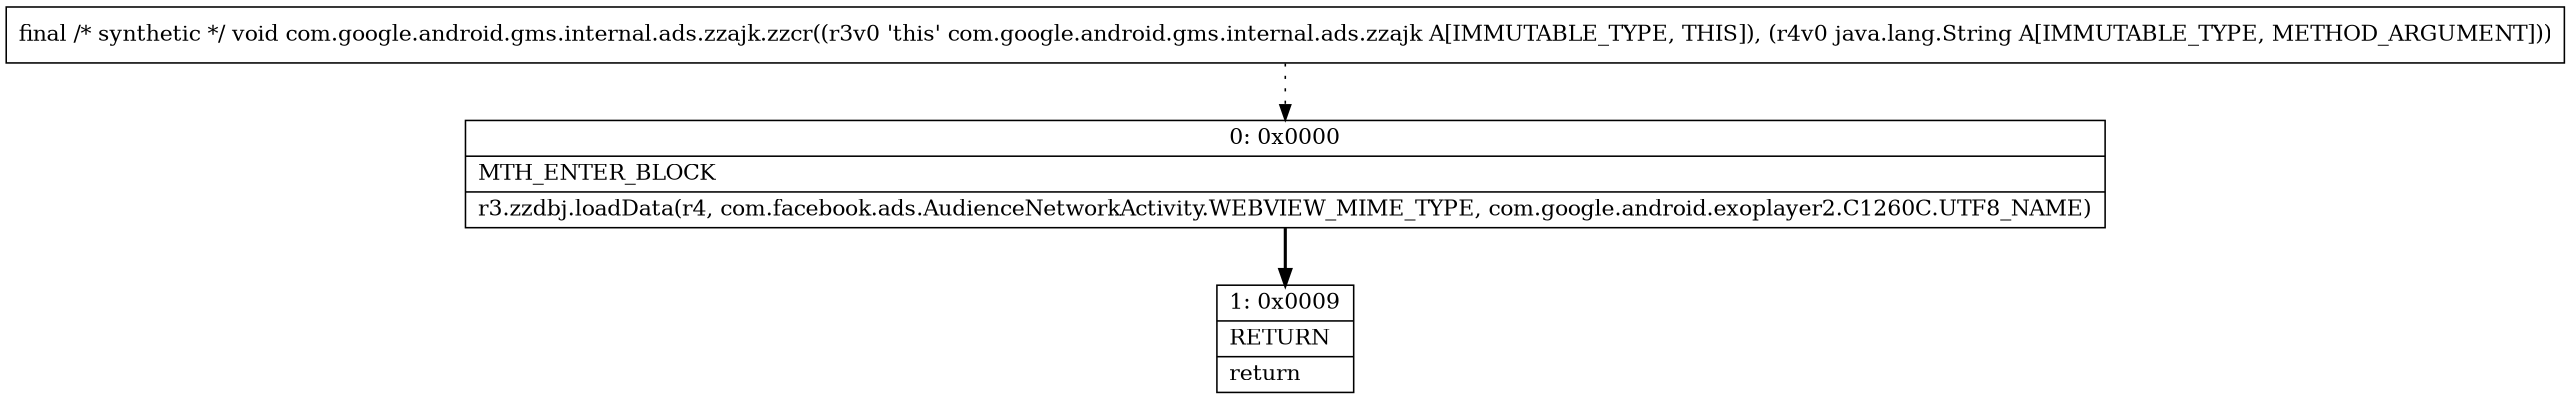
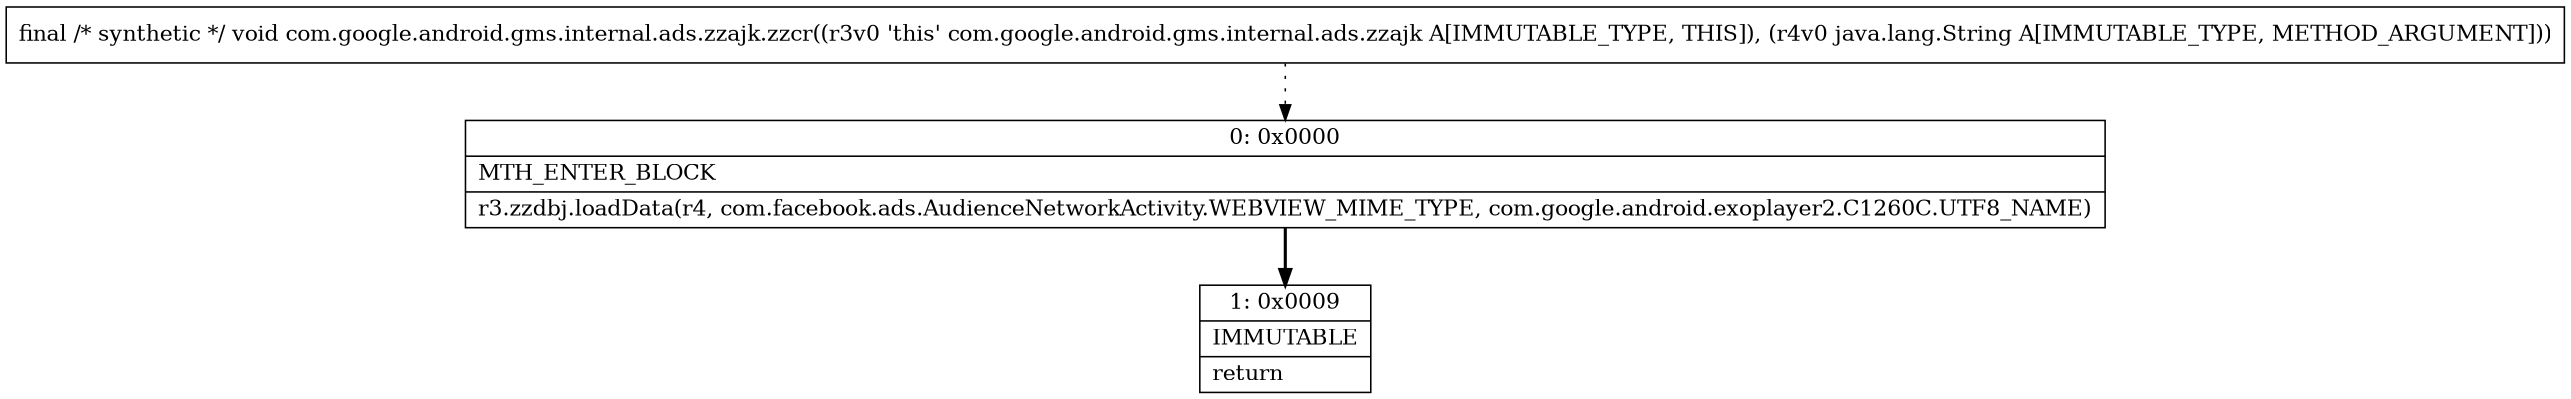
(1280, 338) -> (1285, 338)
